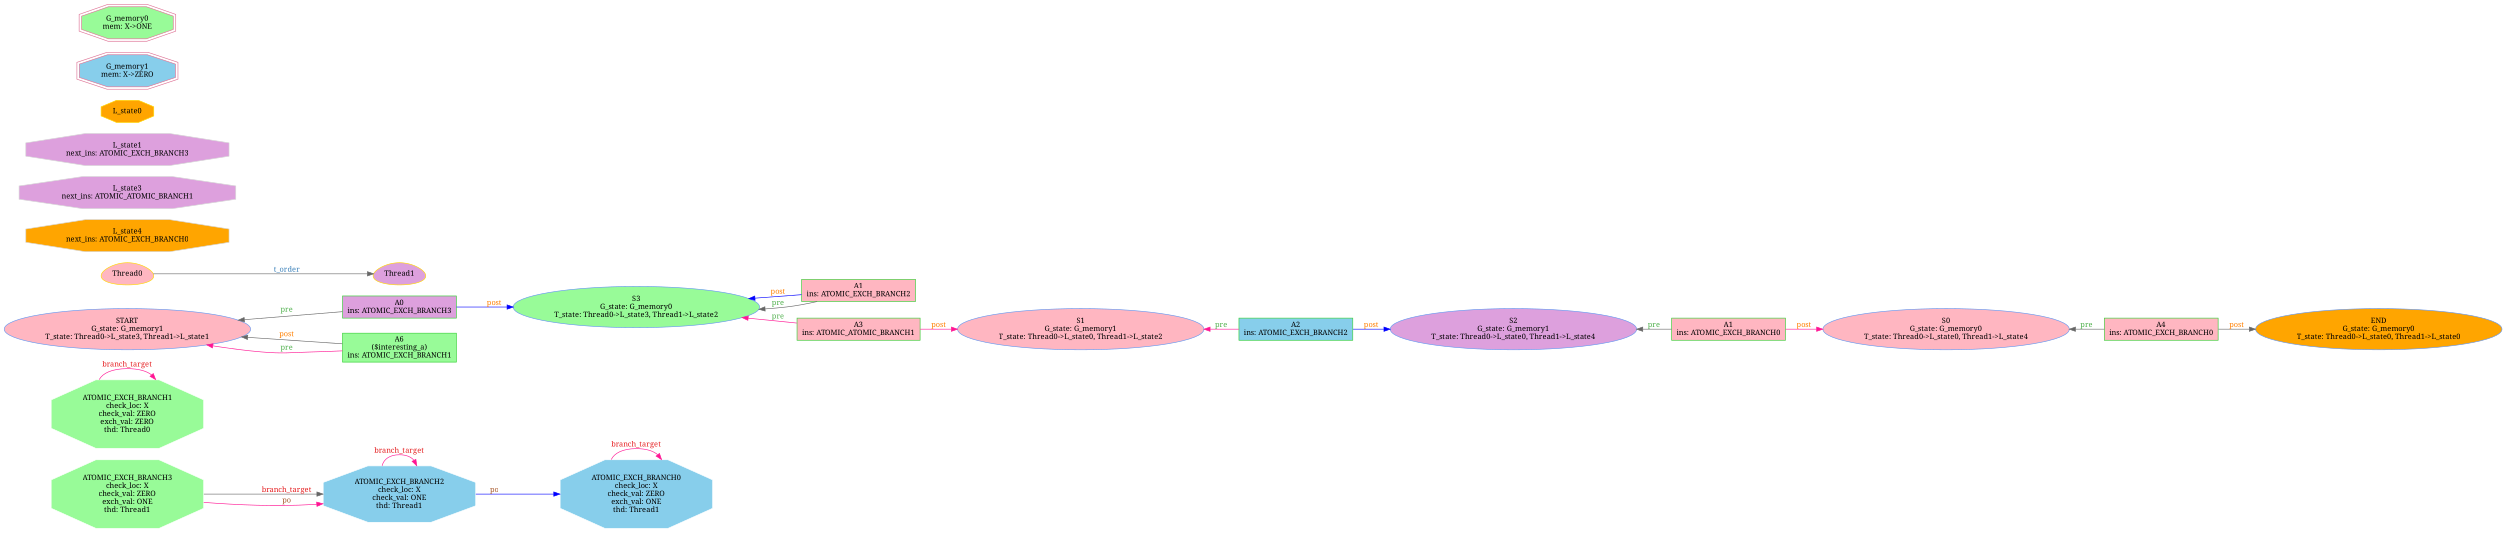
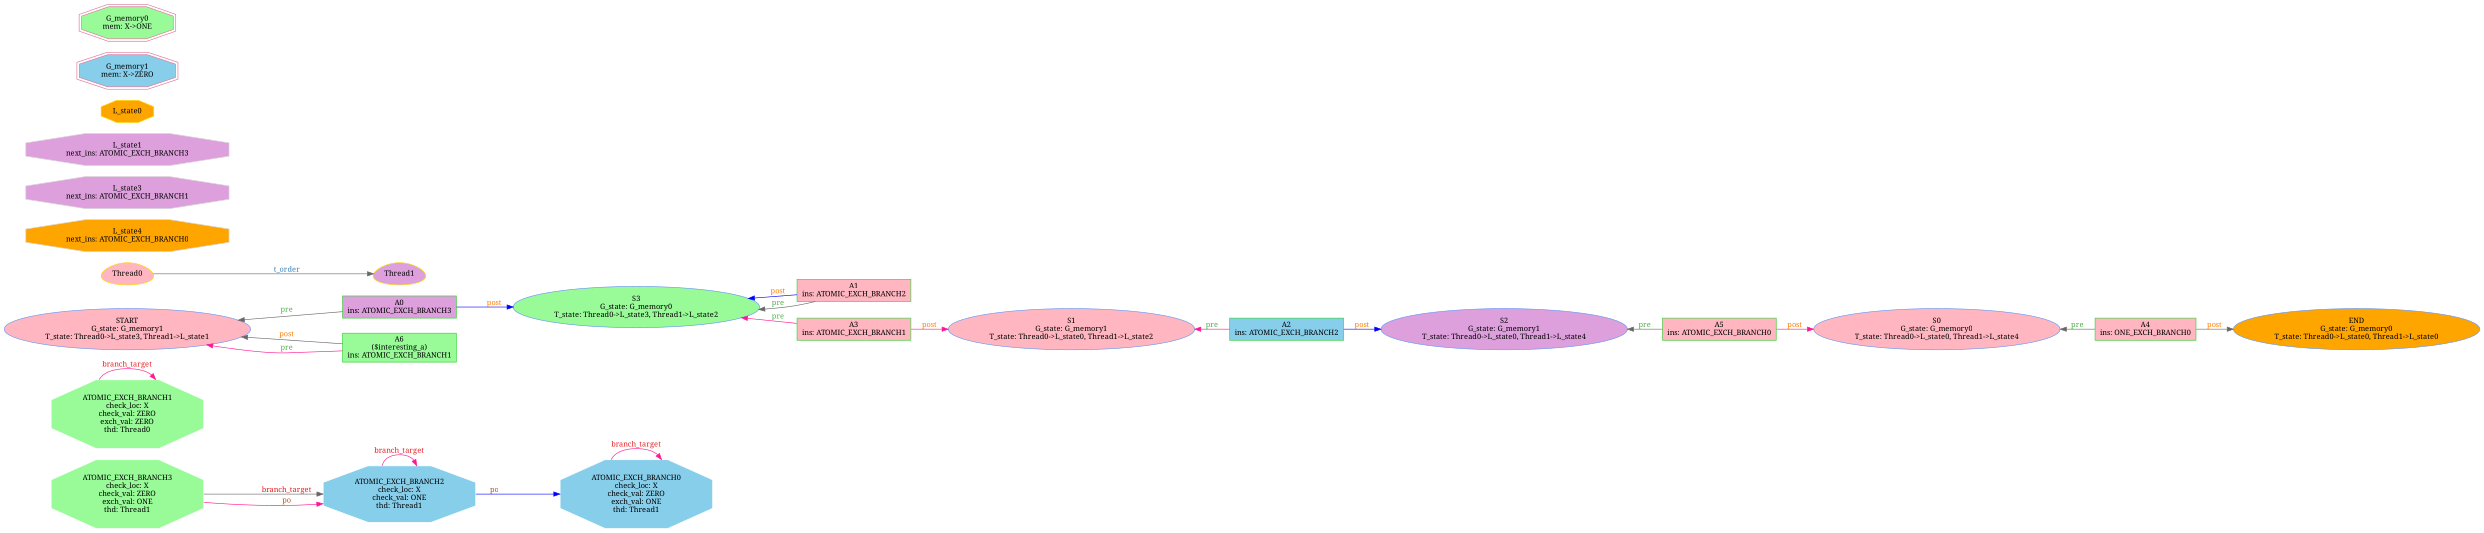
(127, 193) -> (127, 193)
(859, 329) -> (854, 329)
(1729, 329) -> (1719, 329)
(2161, 329) -> (2146, 329)
